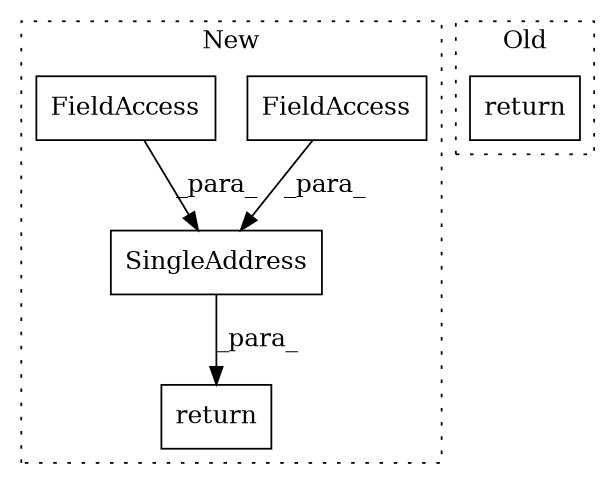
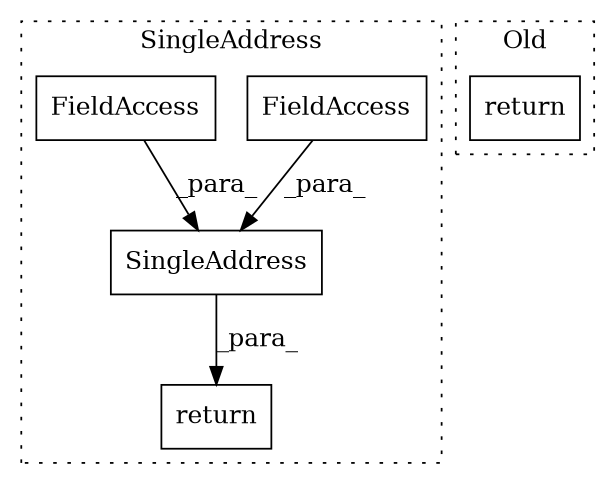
(231, 42) -> (231, 42)
